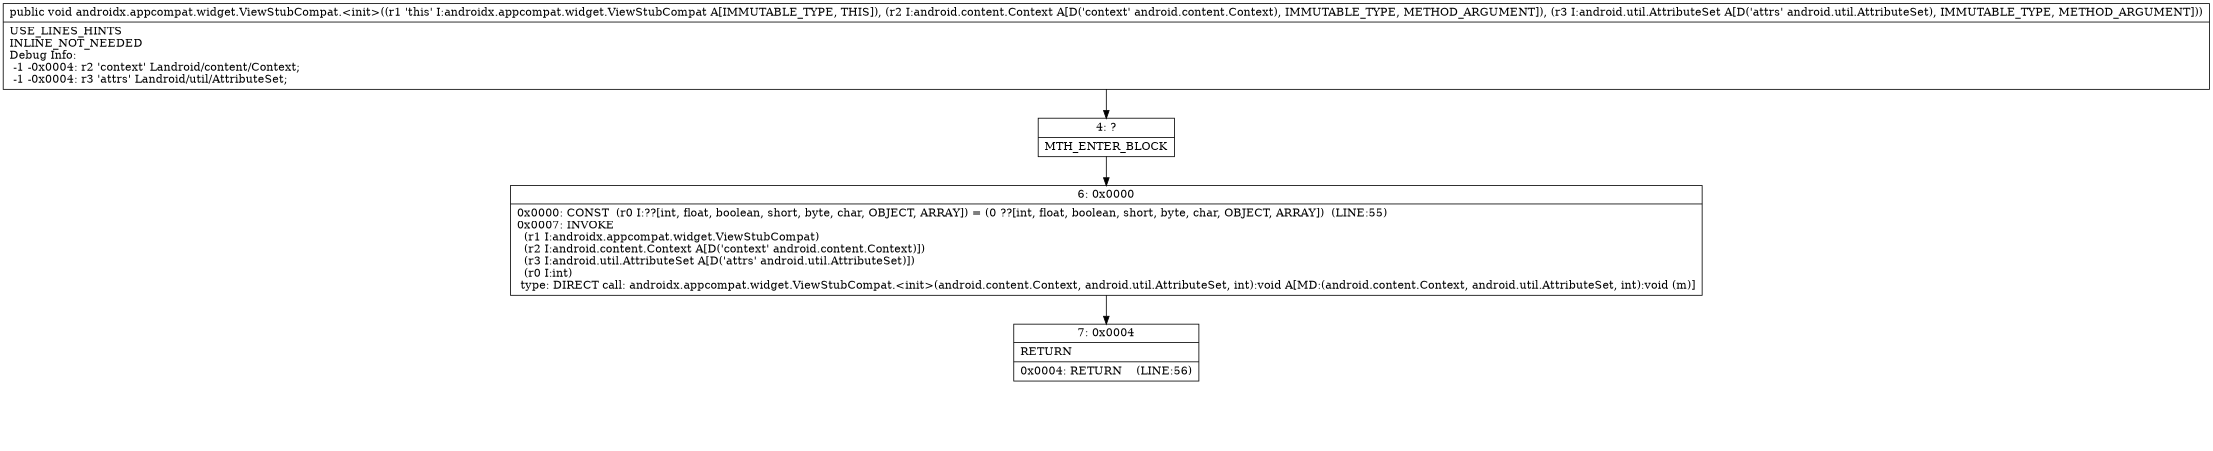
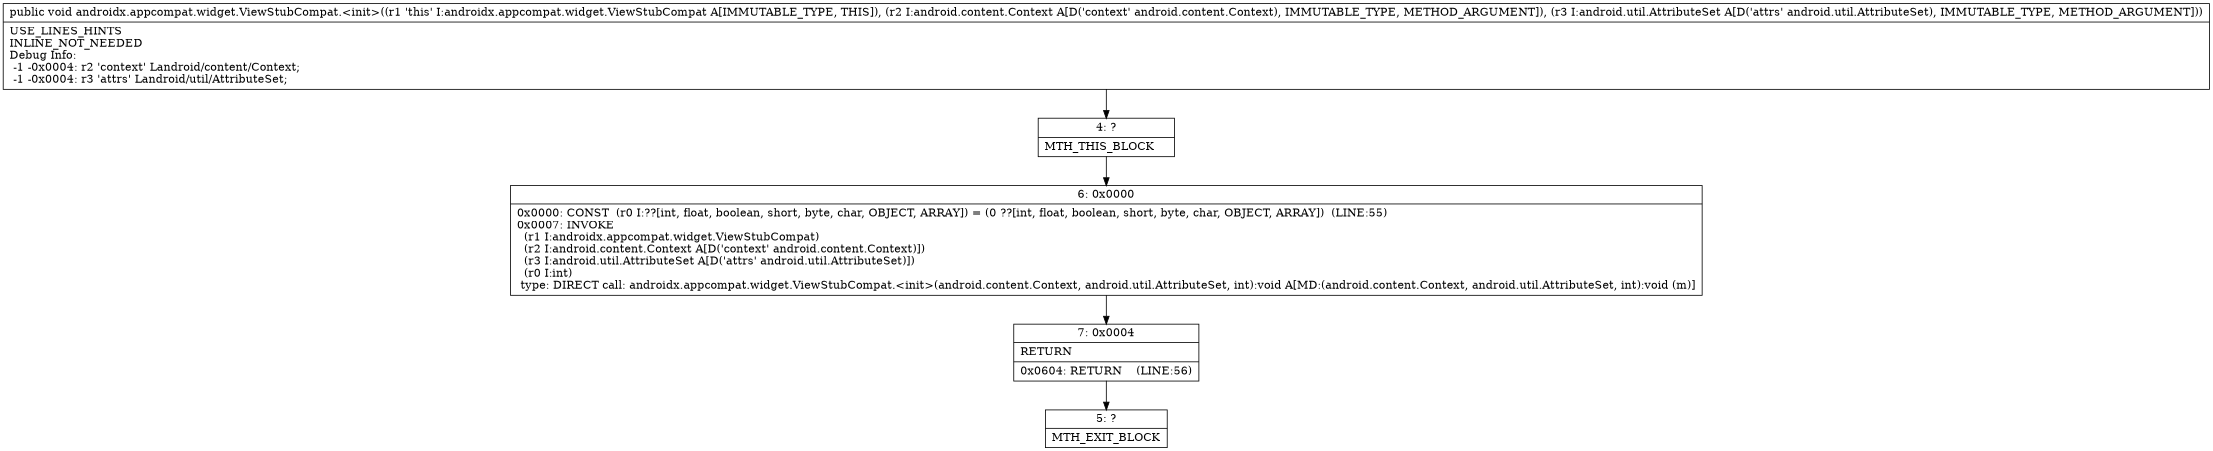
(1106, 147) -> (1100, 147)
(1106, 371) -> (1106, 371)
none -> (1106, 429)
